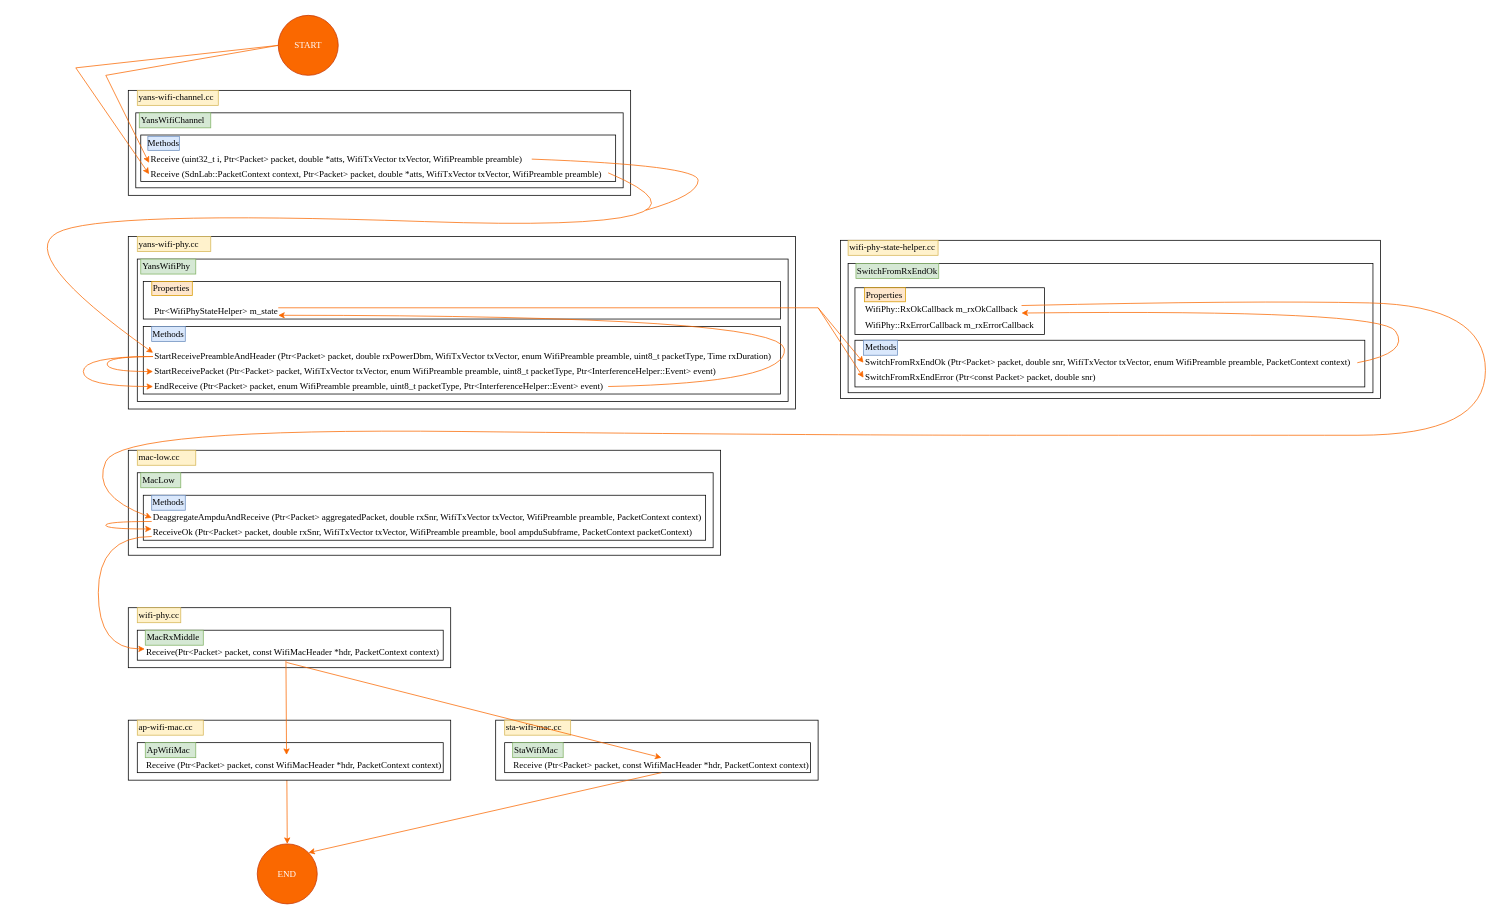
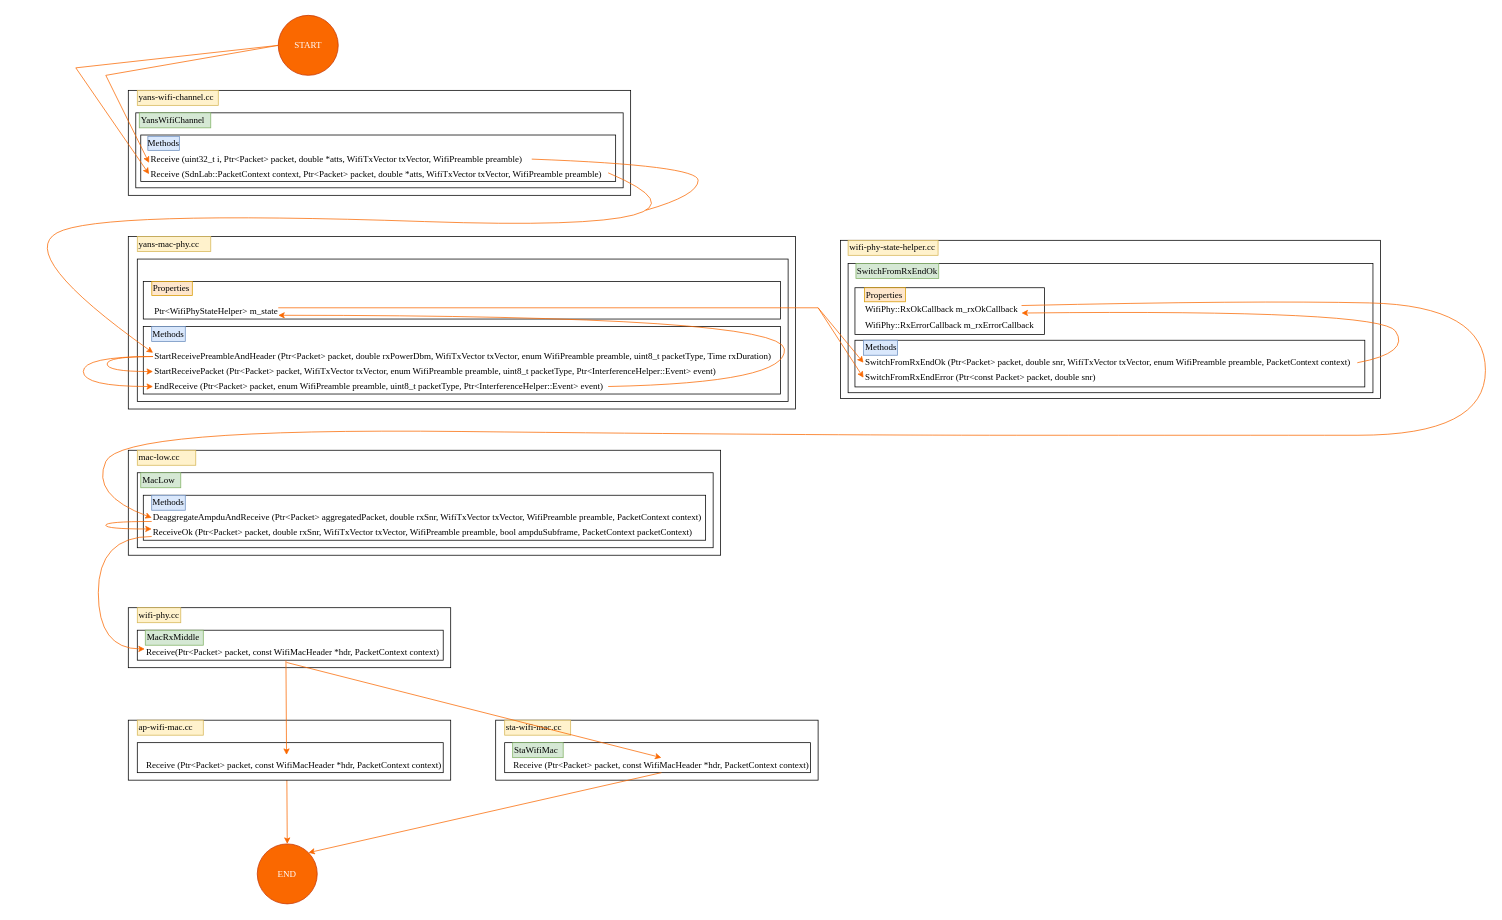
(174, 244) -> (174, 244)
(168, 267) -> none
(170, 750) -> none
